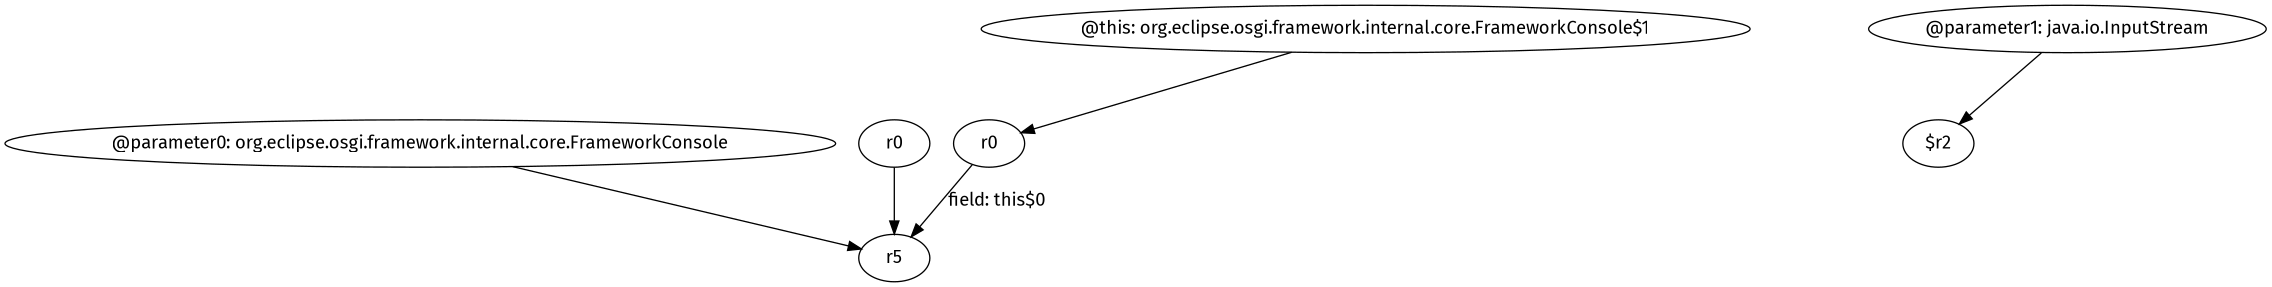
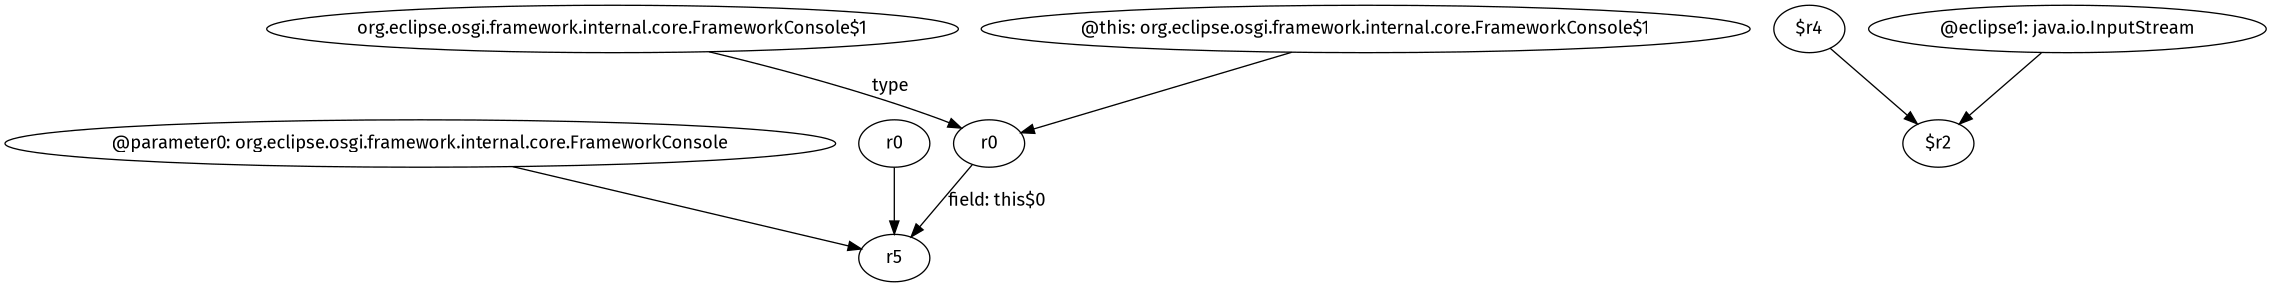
none -> (613, 29)
none -> (1809, 29)
(2067, 29) -> (2067, 29)
